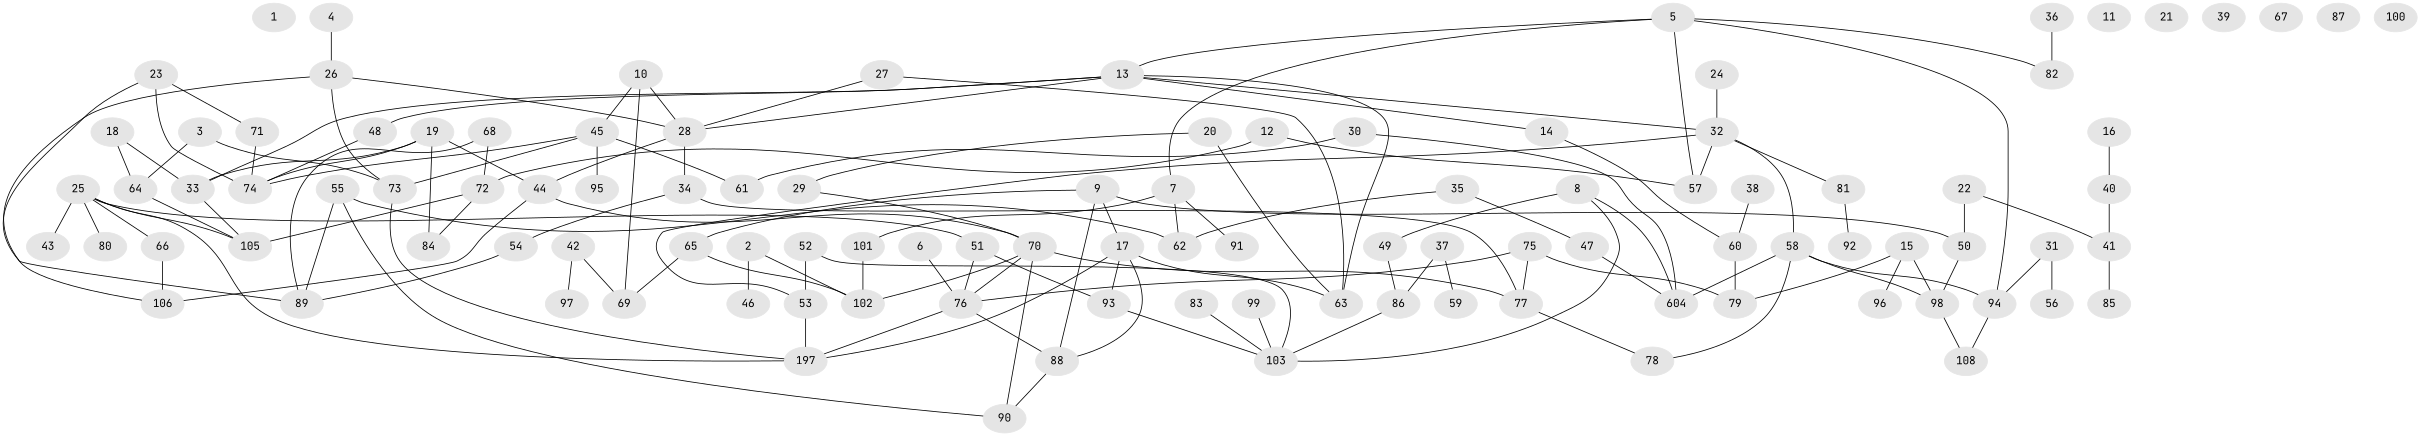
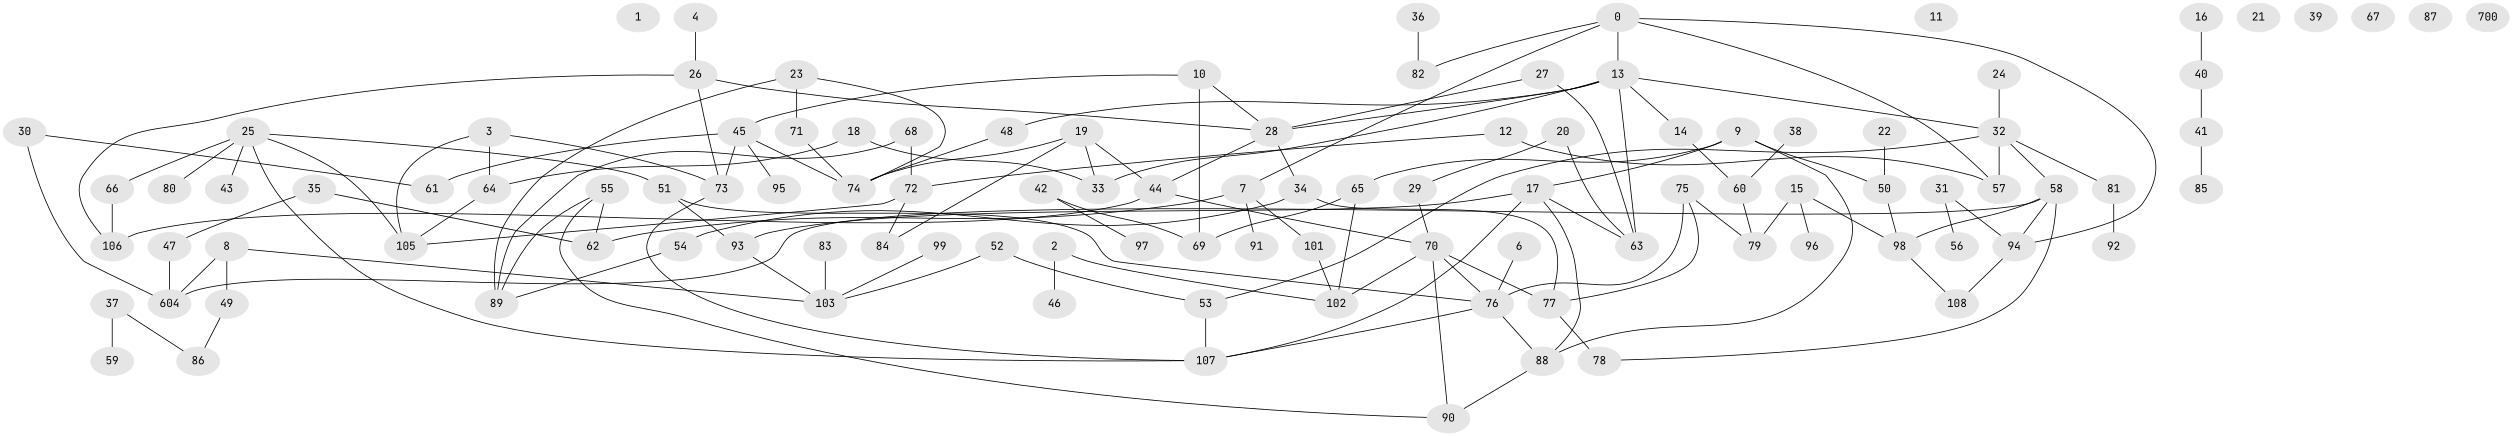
(1673, 18) -> (1618, 18)
(2396, 18) -> (2488, 18)
(2038, 216) -> none
(226, 223) -> (409, 168)
(1338, 333) -> none
(806, 361) -> (1206, 361)
